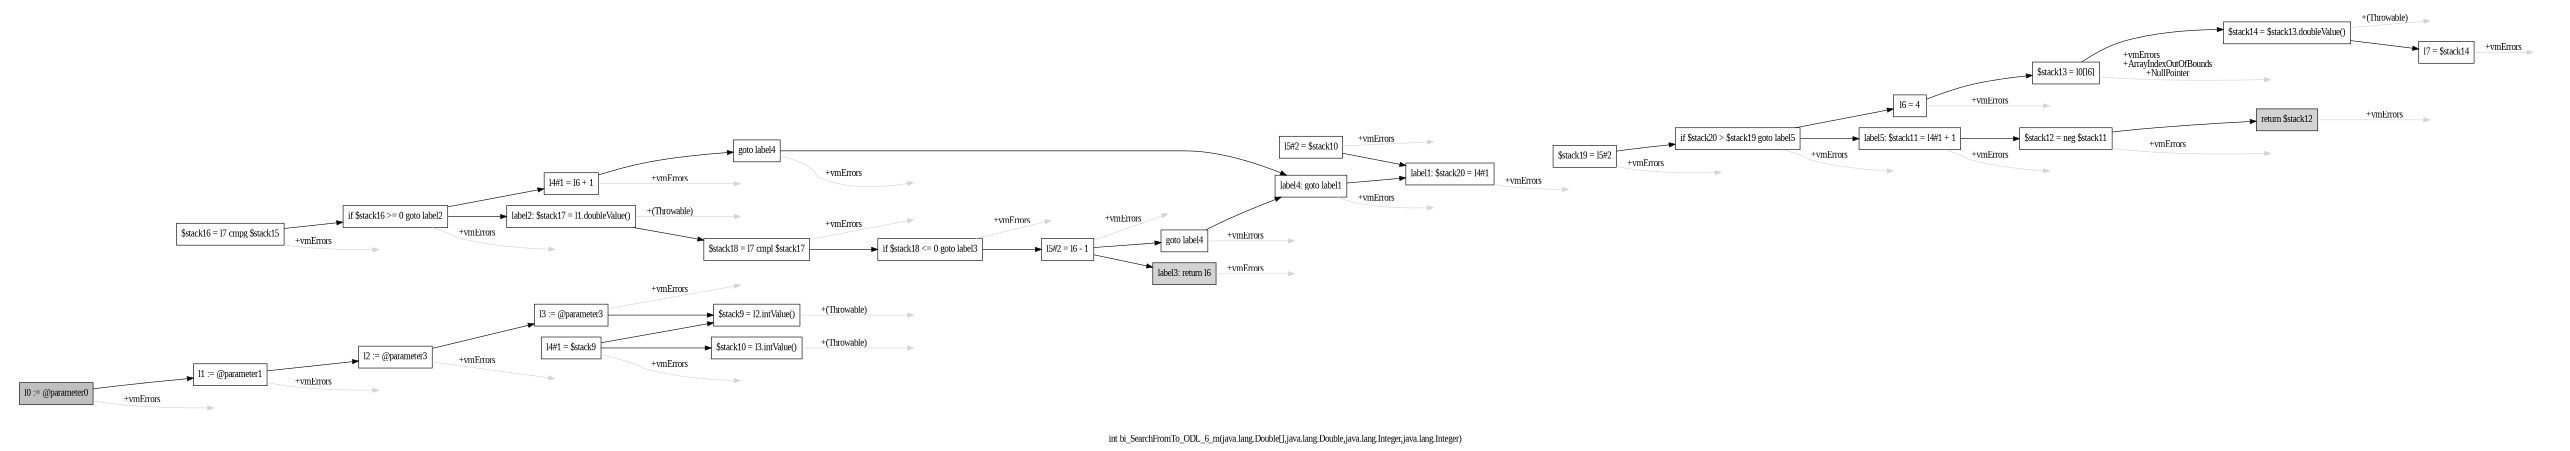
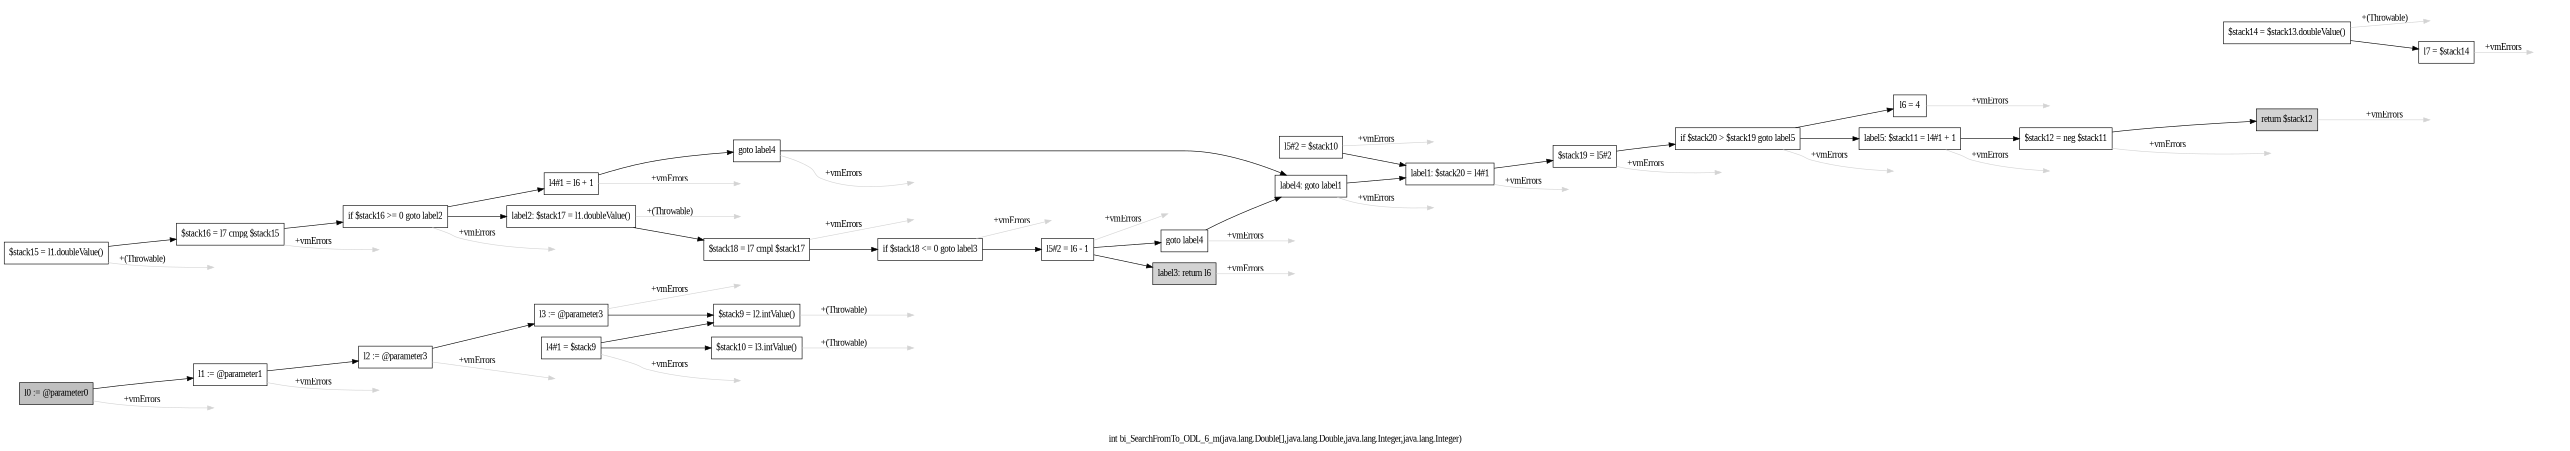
(2066, 73) -> none
none -> (1520, 165)
none -> (56, 253)
